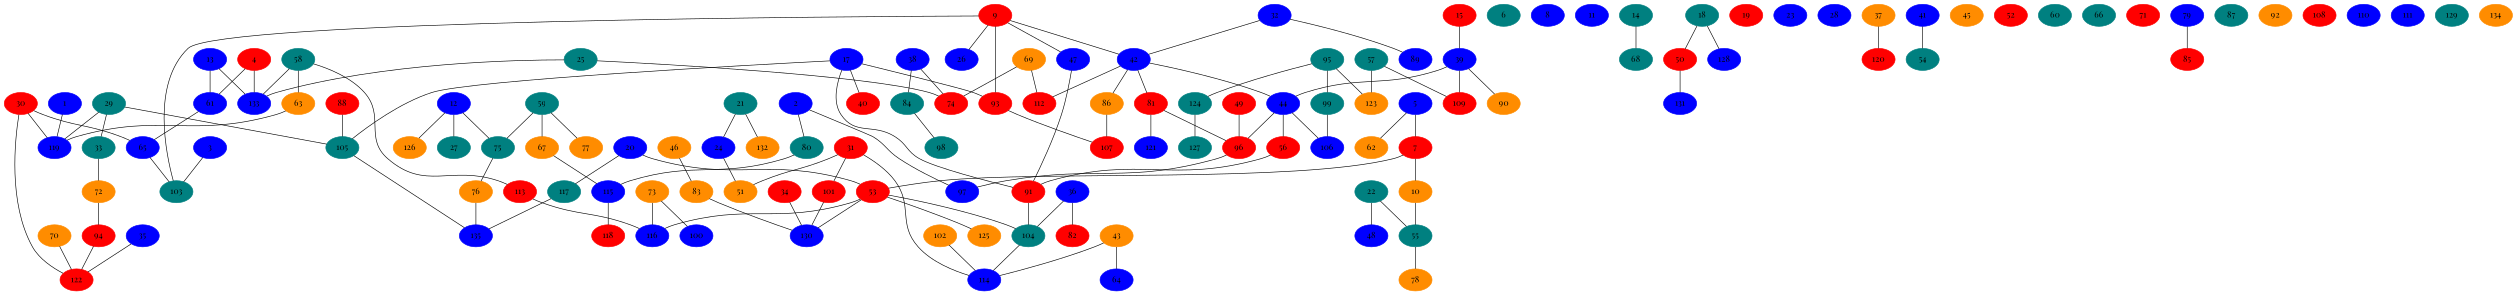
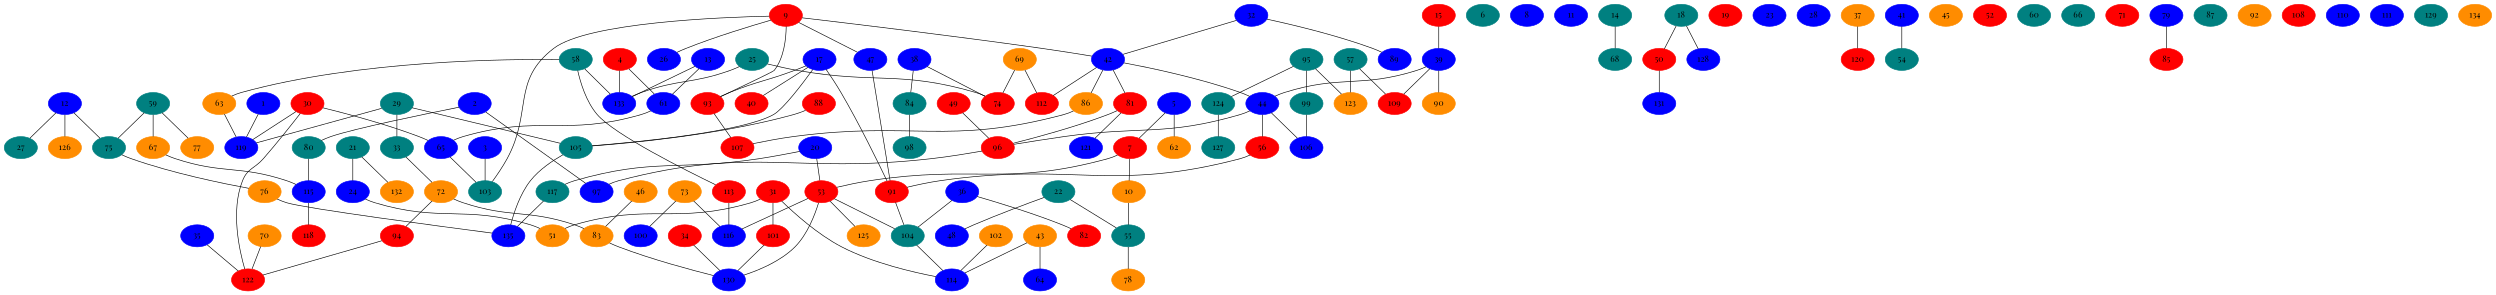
none -> (519, 214)
